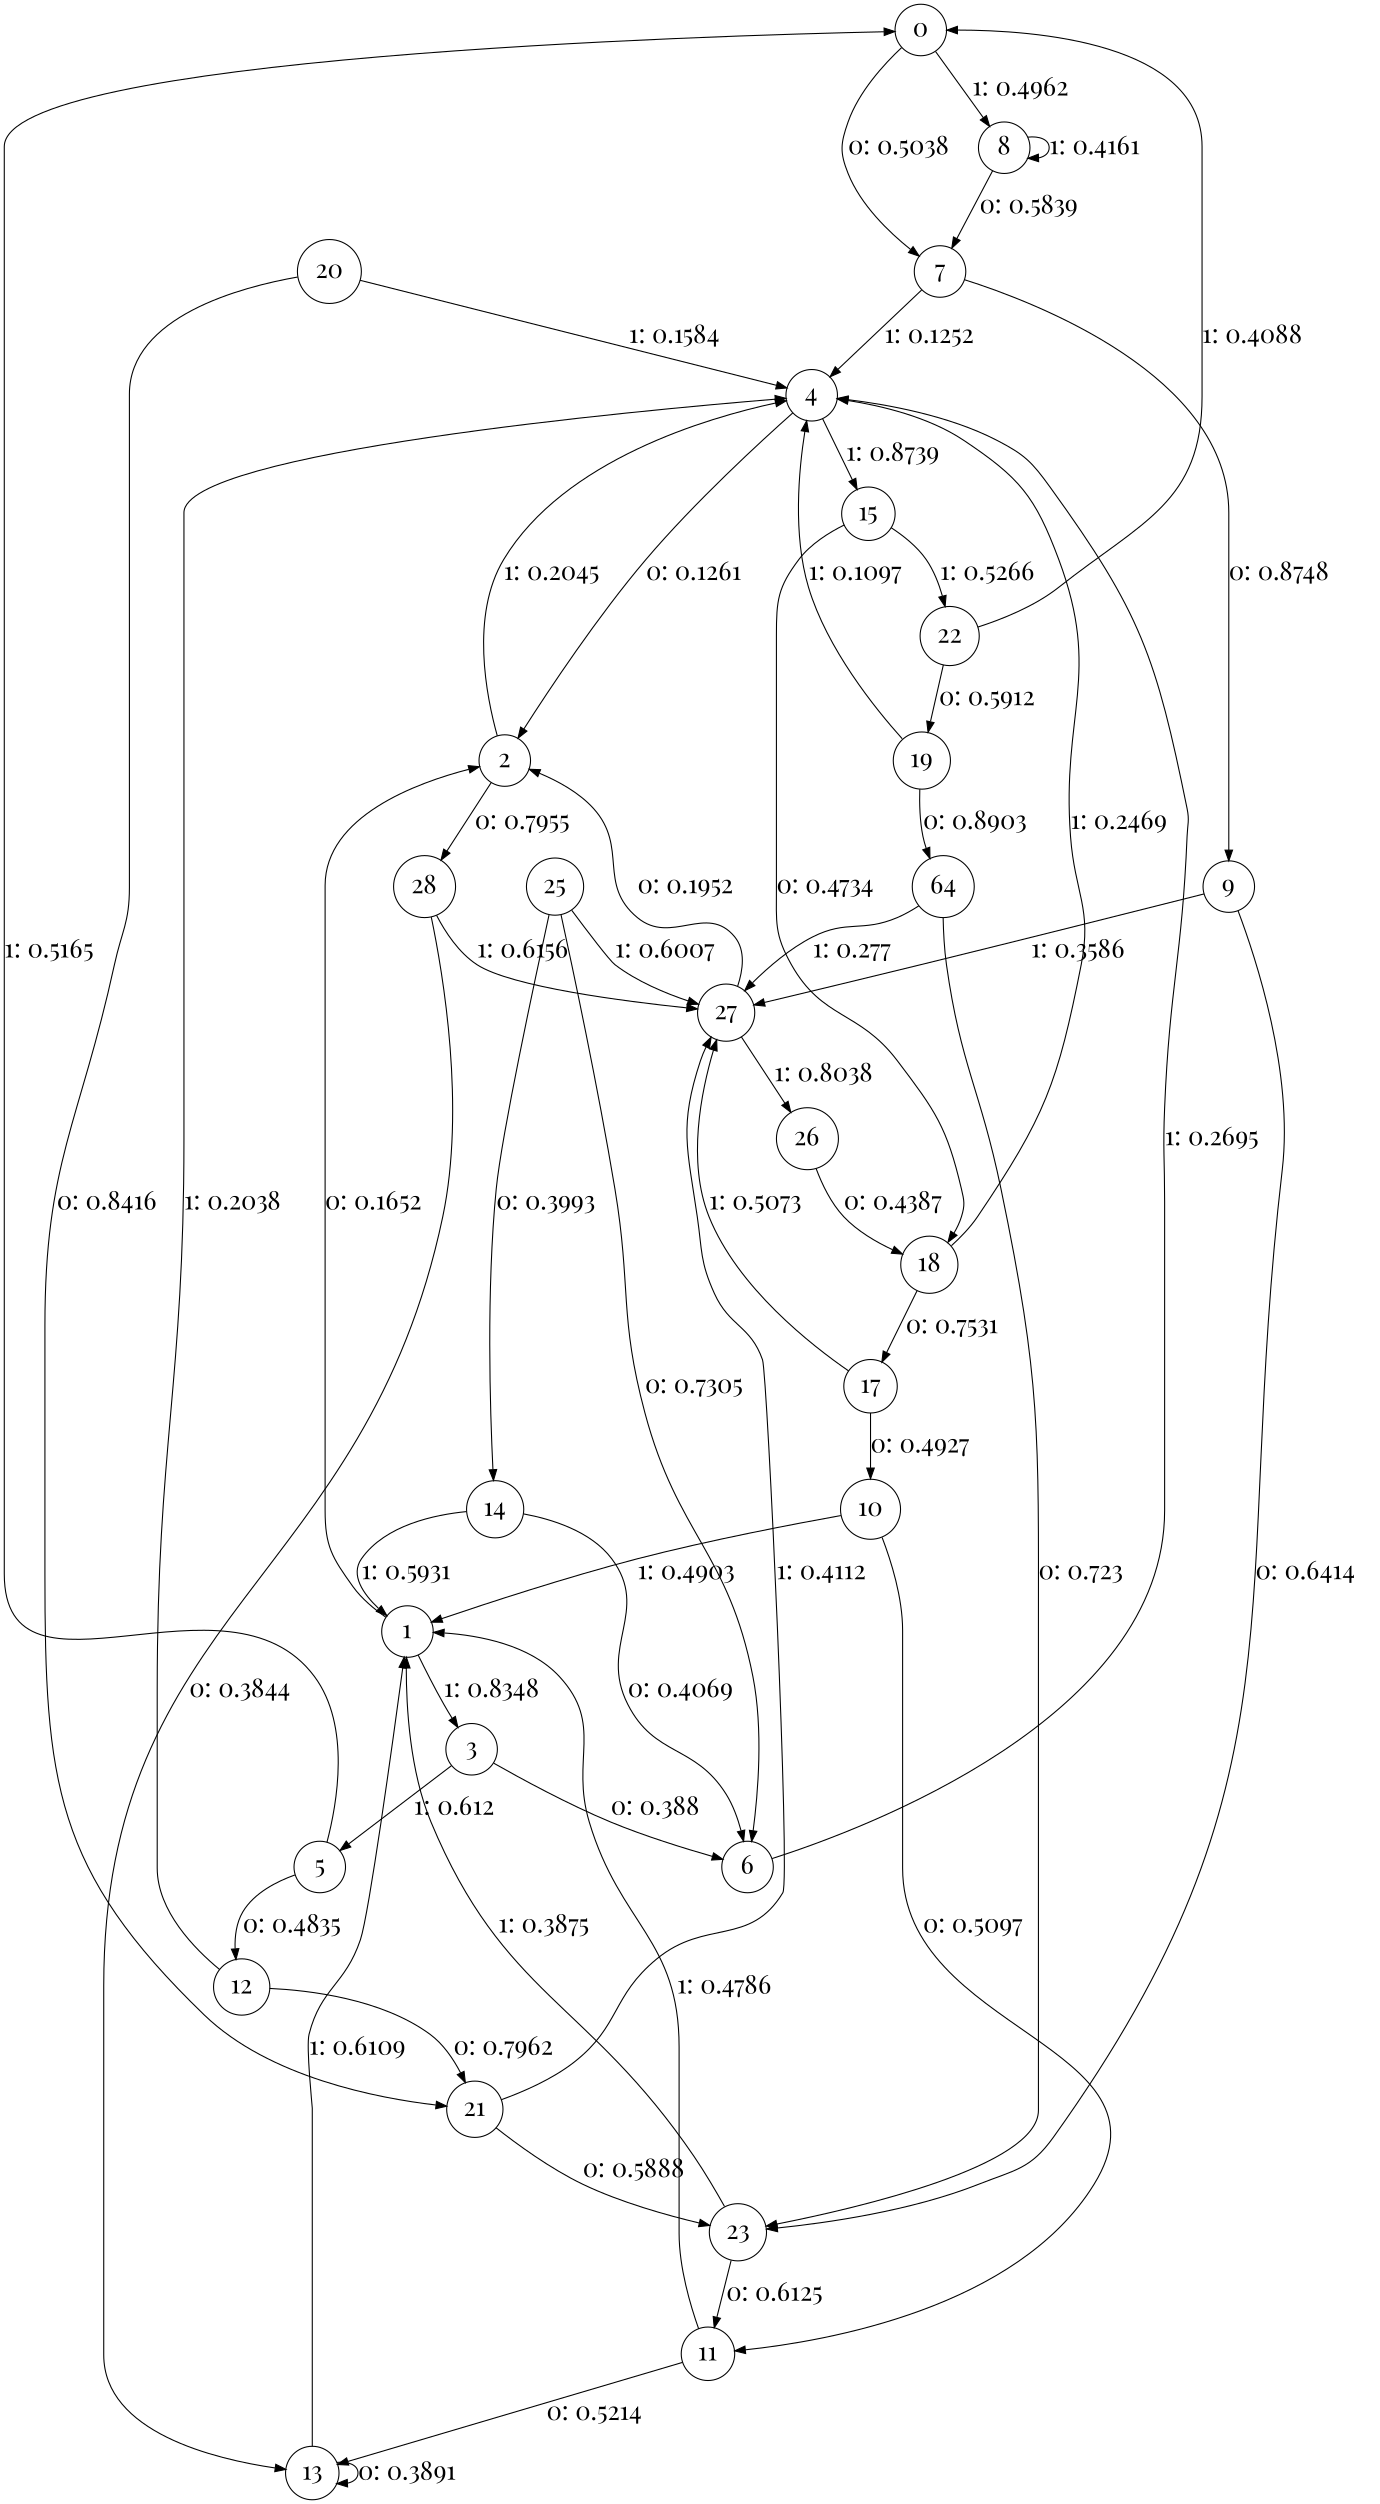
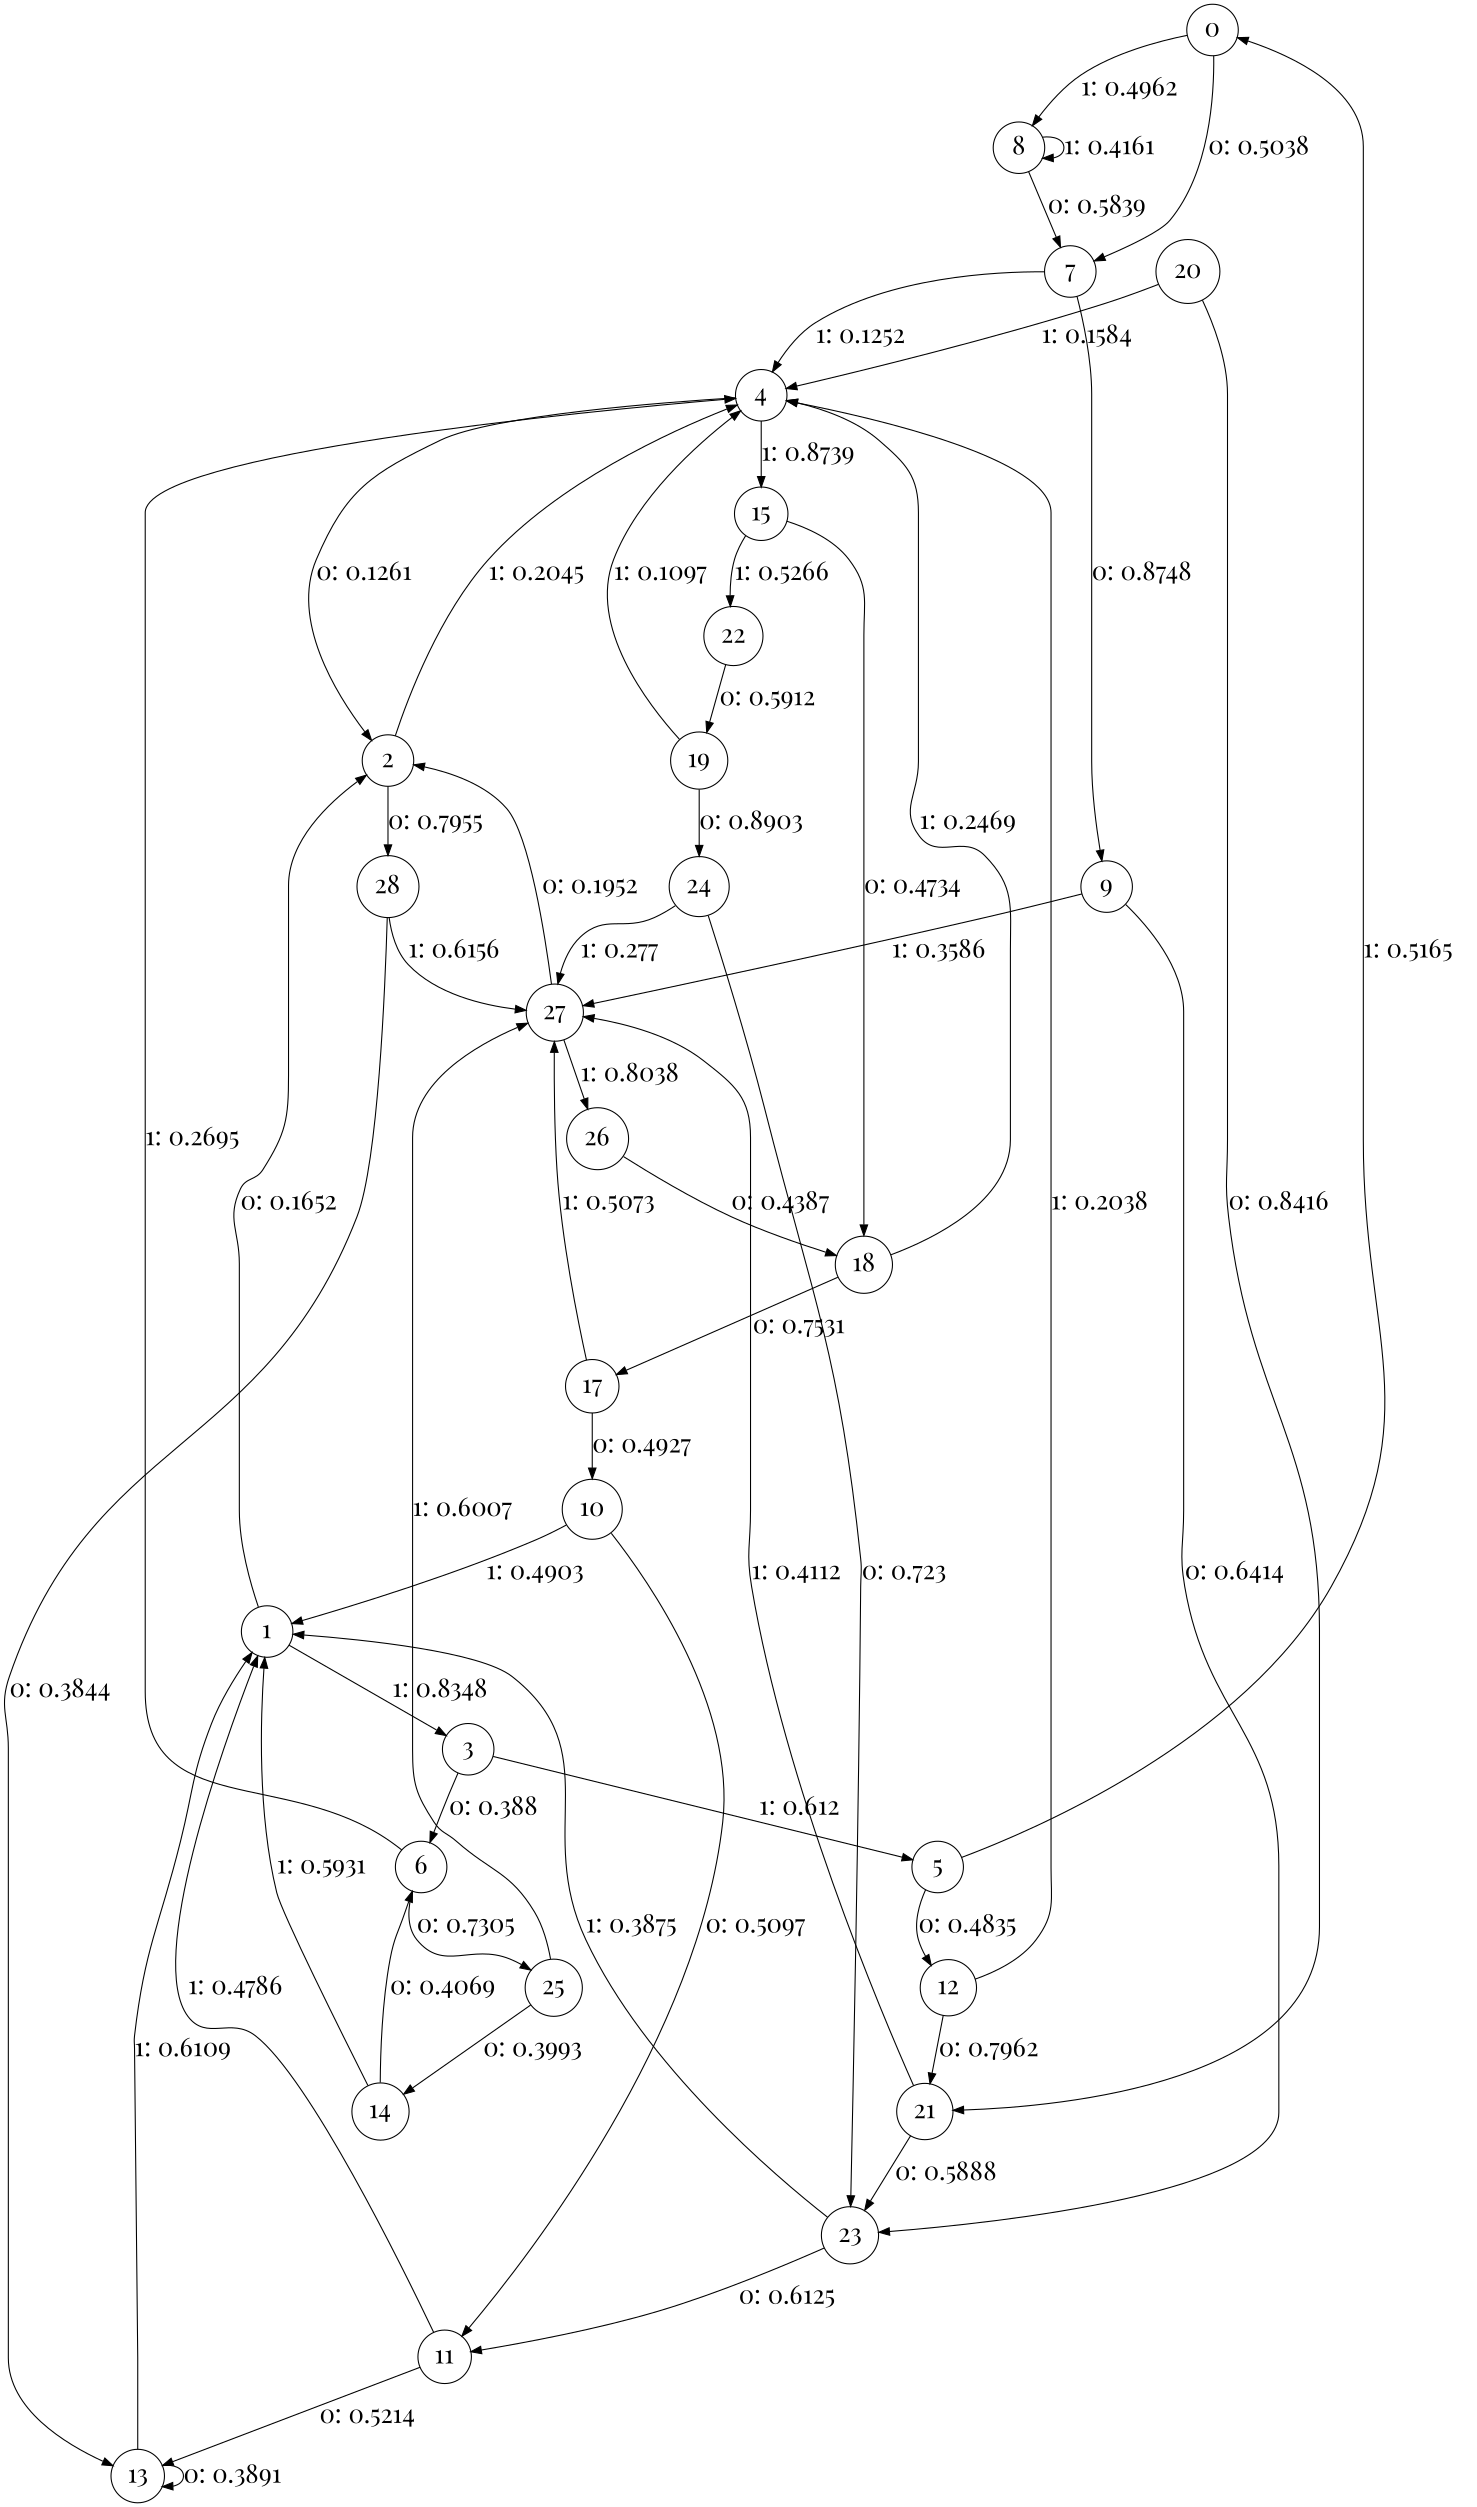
(1202, 294) -> none
(943, 887) -> (699, 887)
(637, 1382) -> (442, 1955)
